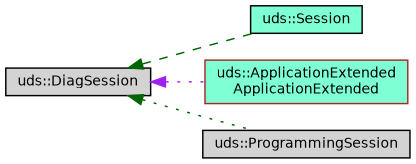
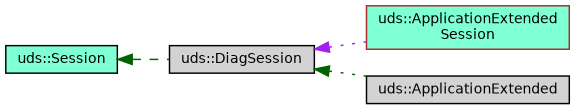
(198, 49) -> (151, 59)
(306, 82) -> (468, 28)
(306, 144) -> (468, 90)
